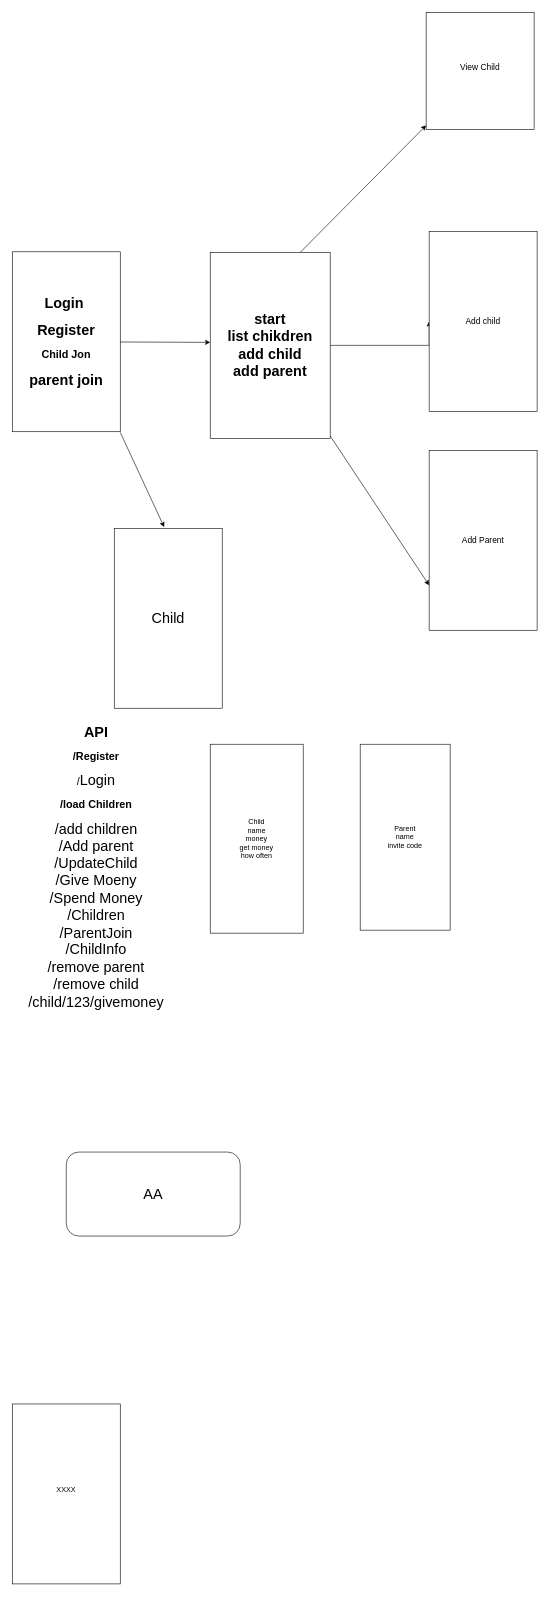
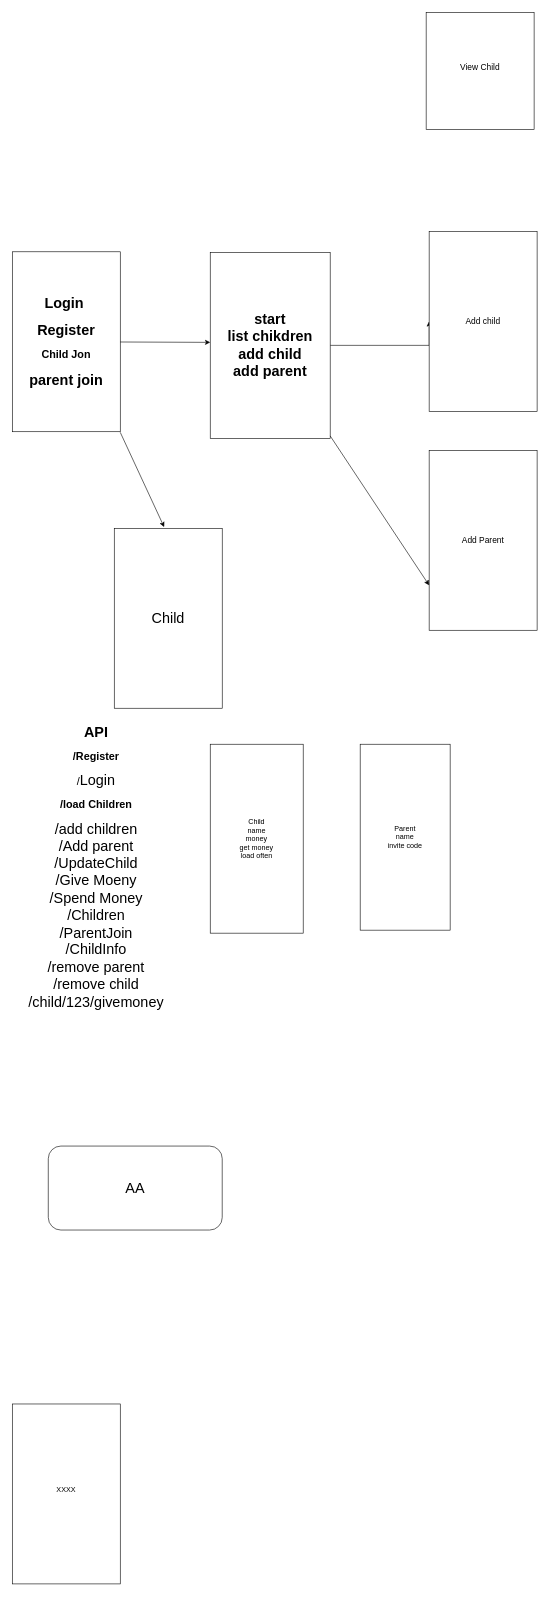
(369, 183) -> none
(257, 839) -> (257, 839)
(153, 1194) -> (135, 1188)
